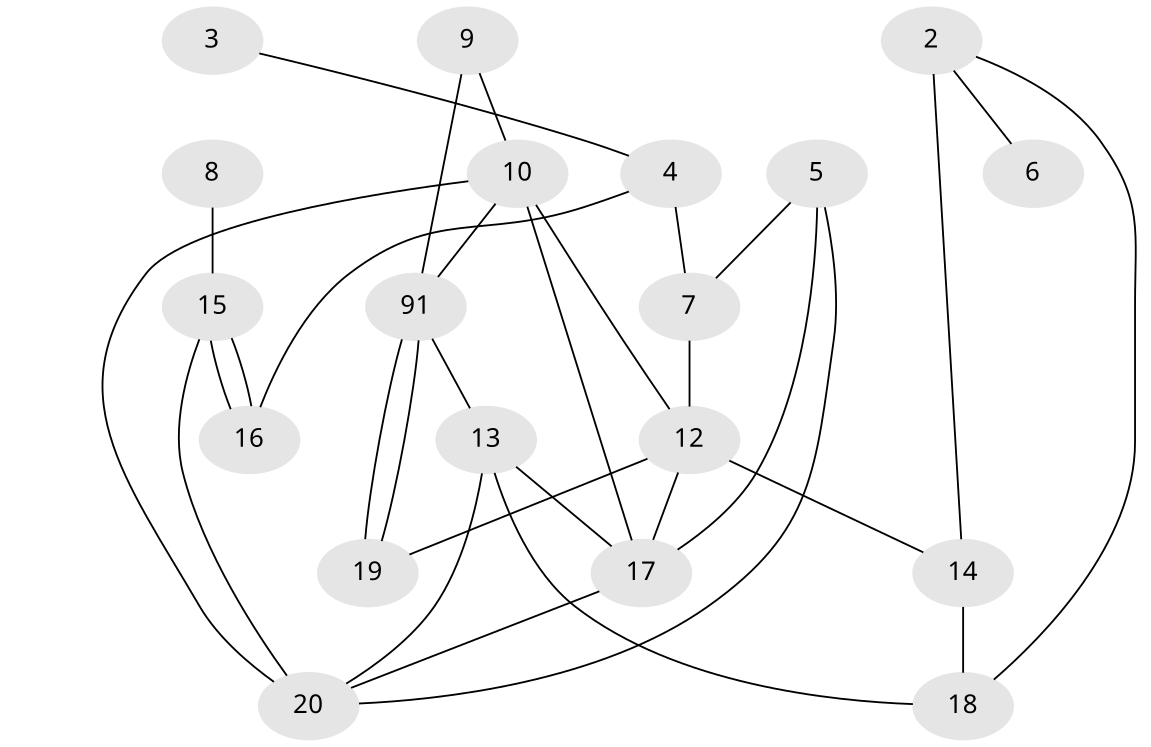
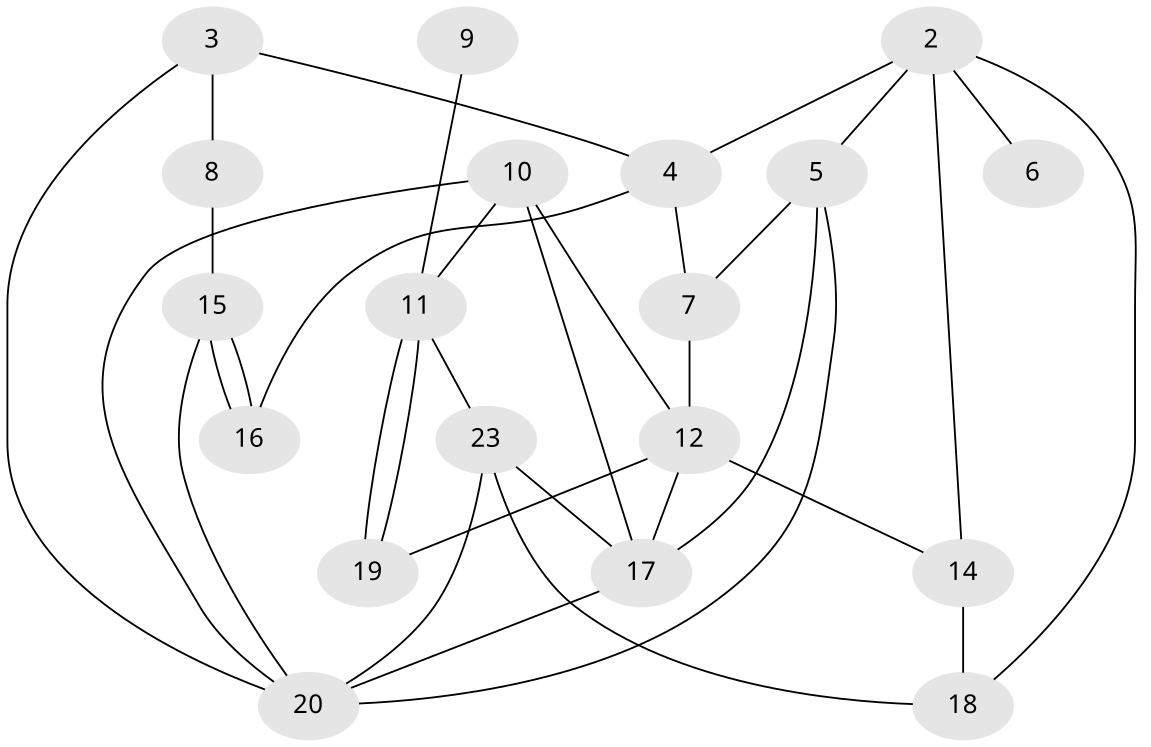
(490, 100) -> none
none -> (213, 107)
none -> (802, 107)
none -> (874, 107)
(416, 307) -> (416, 307)
none -> (7, 410)
(486, 440) -> (486, 440)
